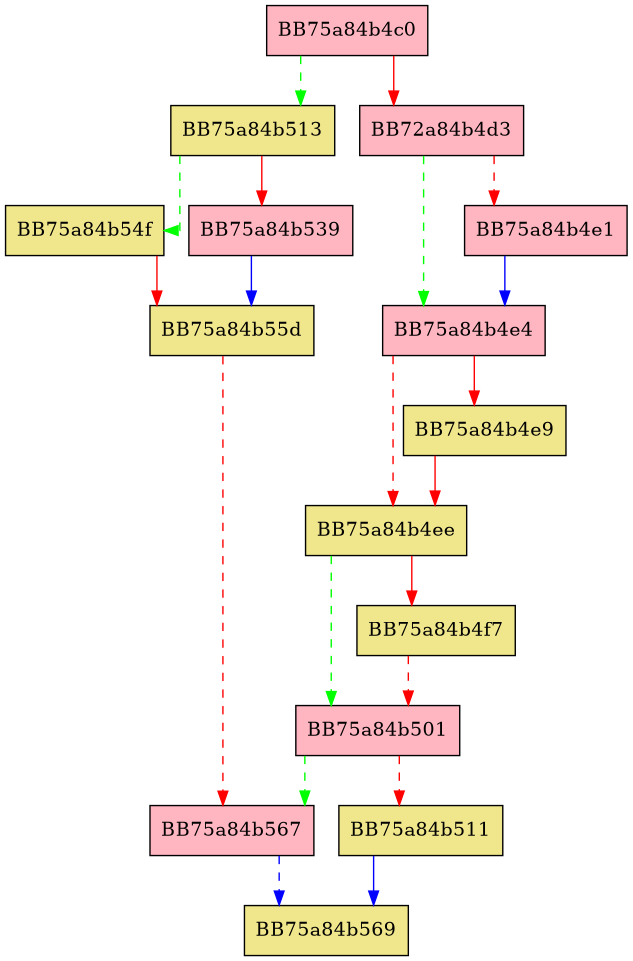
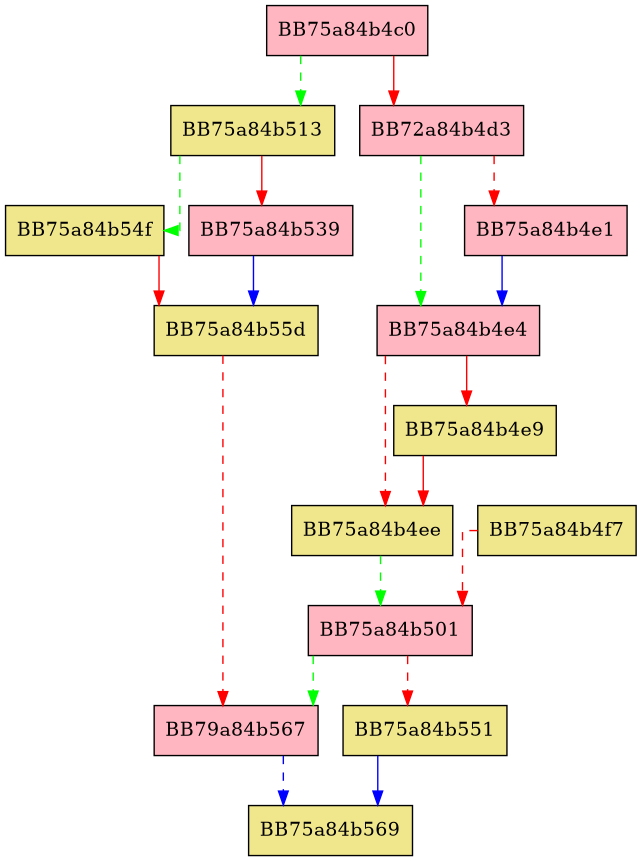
(412, 573) -> none
(232, 831) -> (236, 731)
(421, 831) -> (425, 731)
